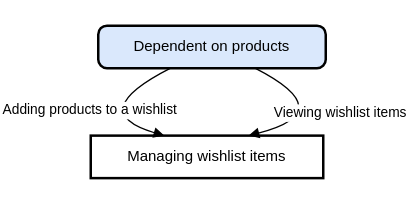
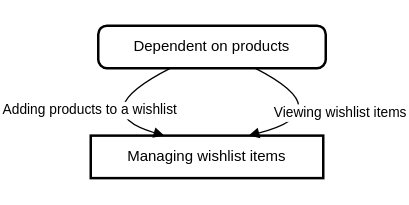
(212, 47) -> (212, 47)
